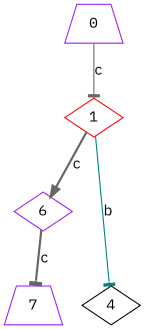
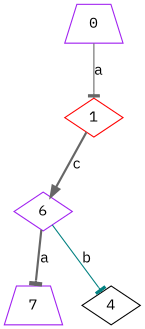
(99, 71) -> (99, 71)
(102, 209) -> (76, 256)
(45, 258) -> (45, 258)
